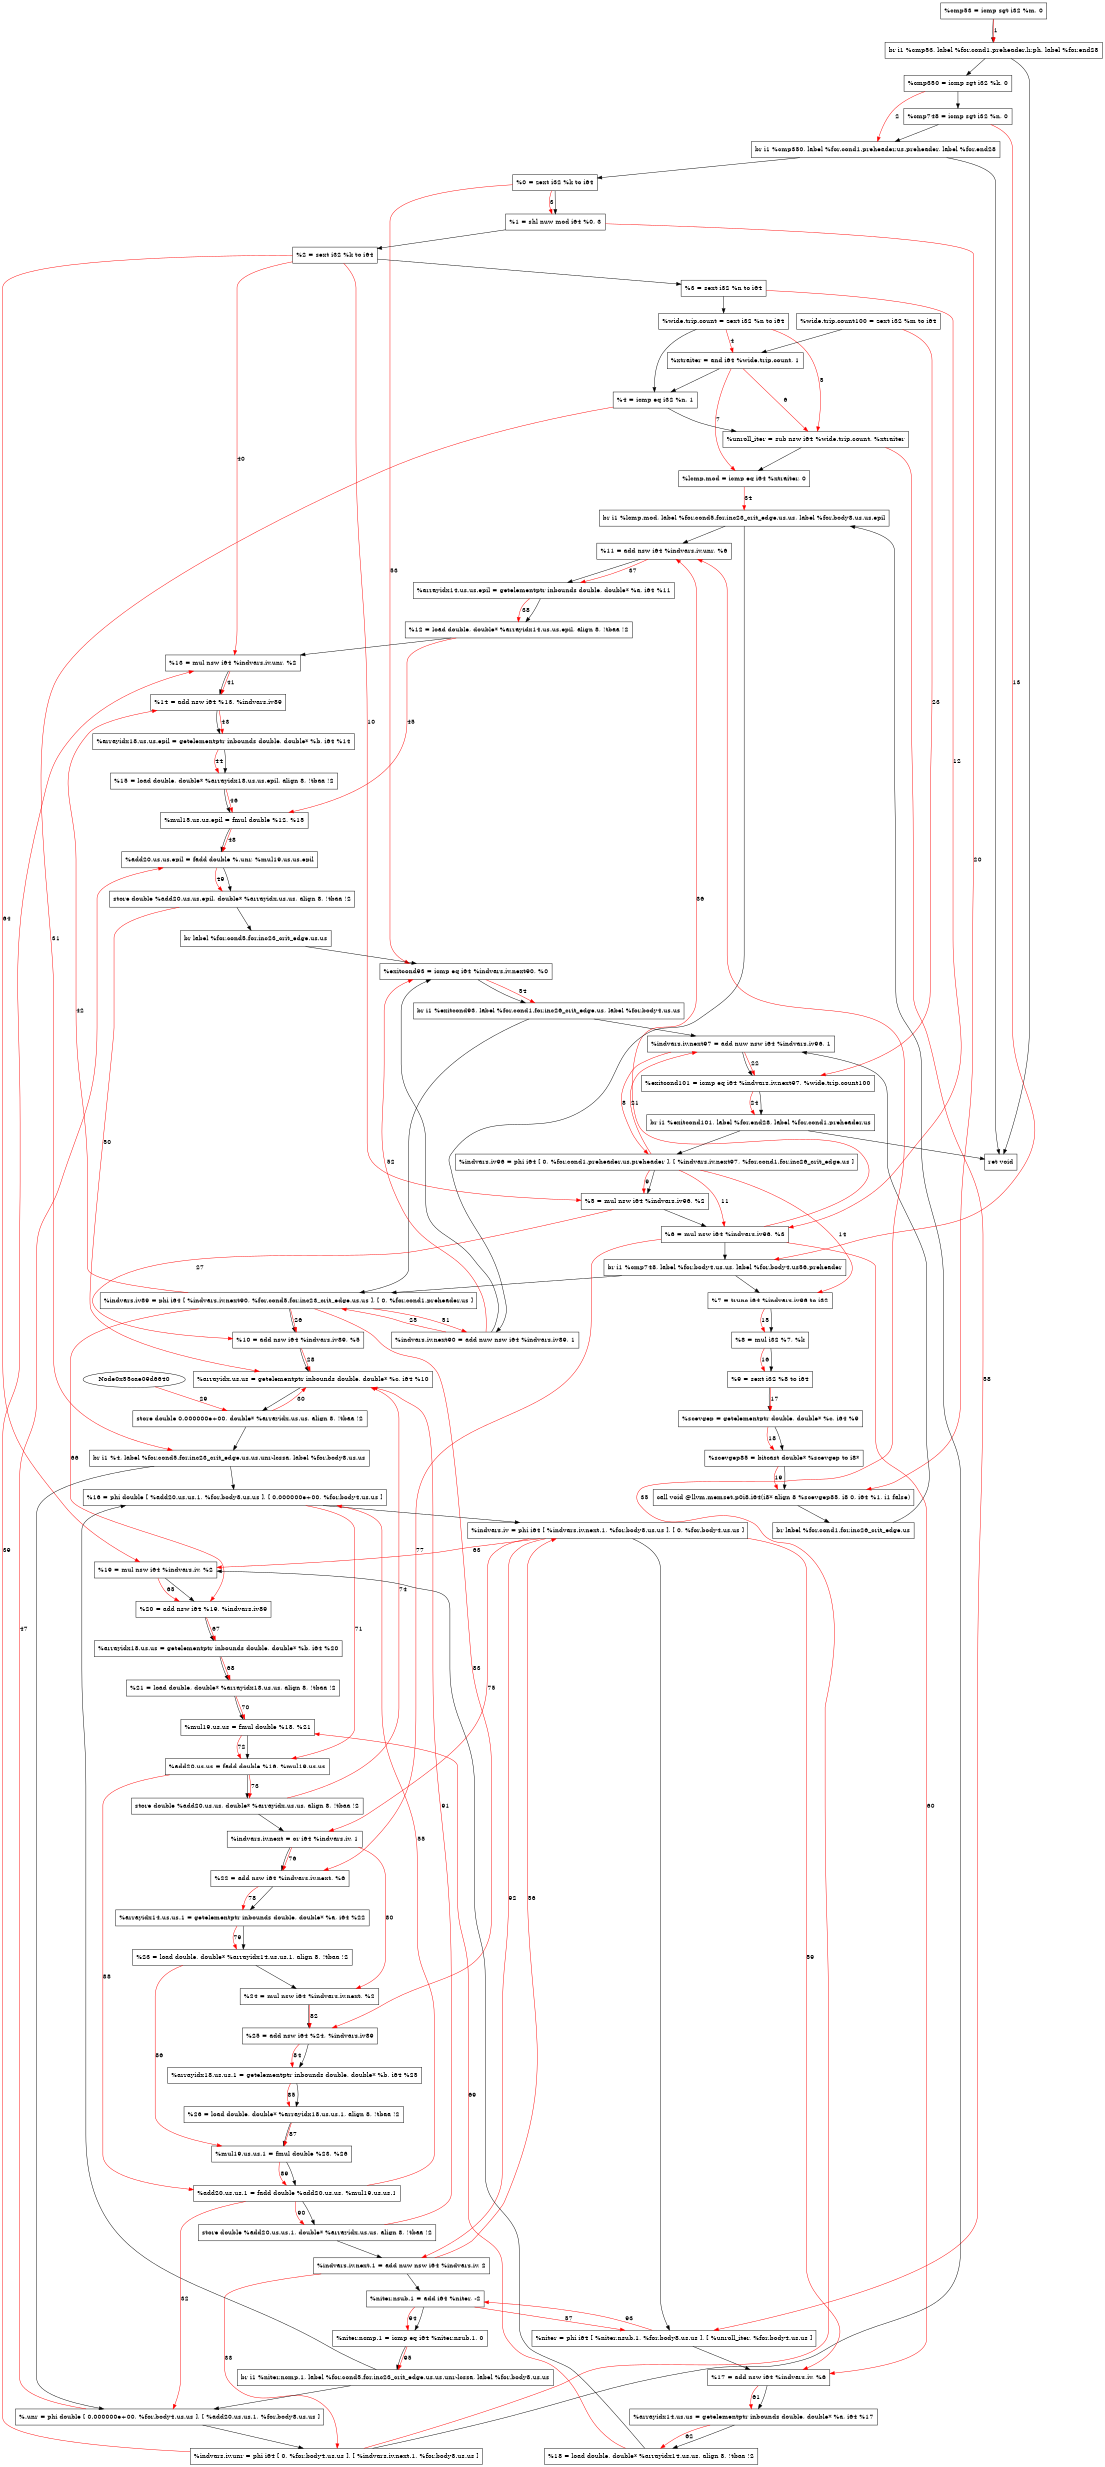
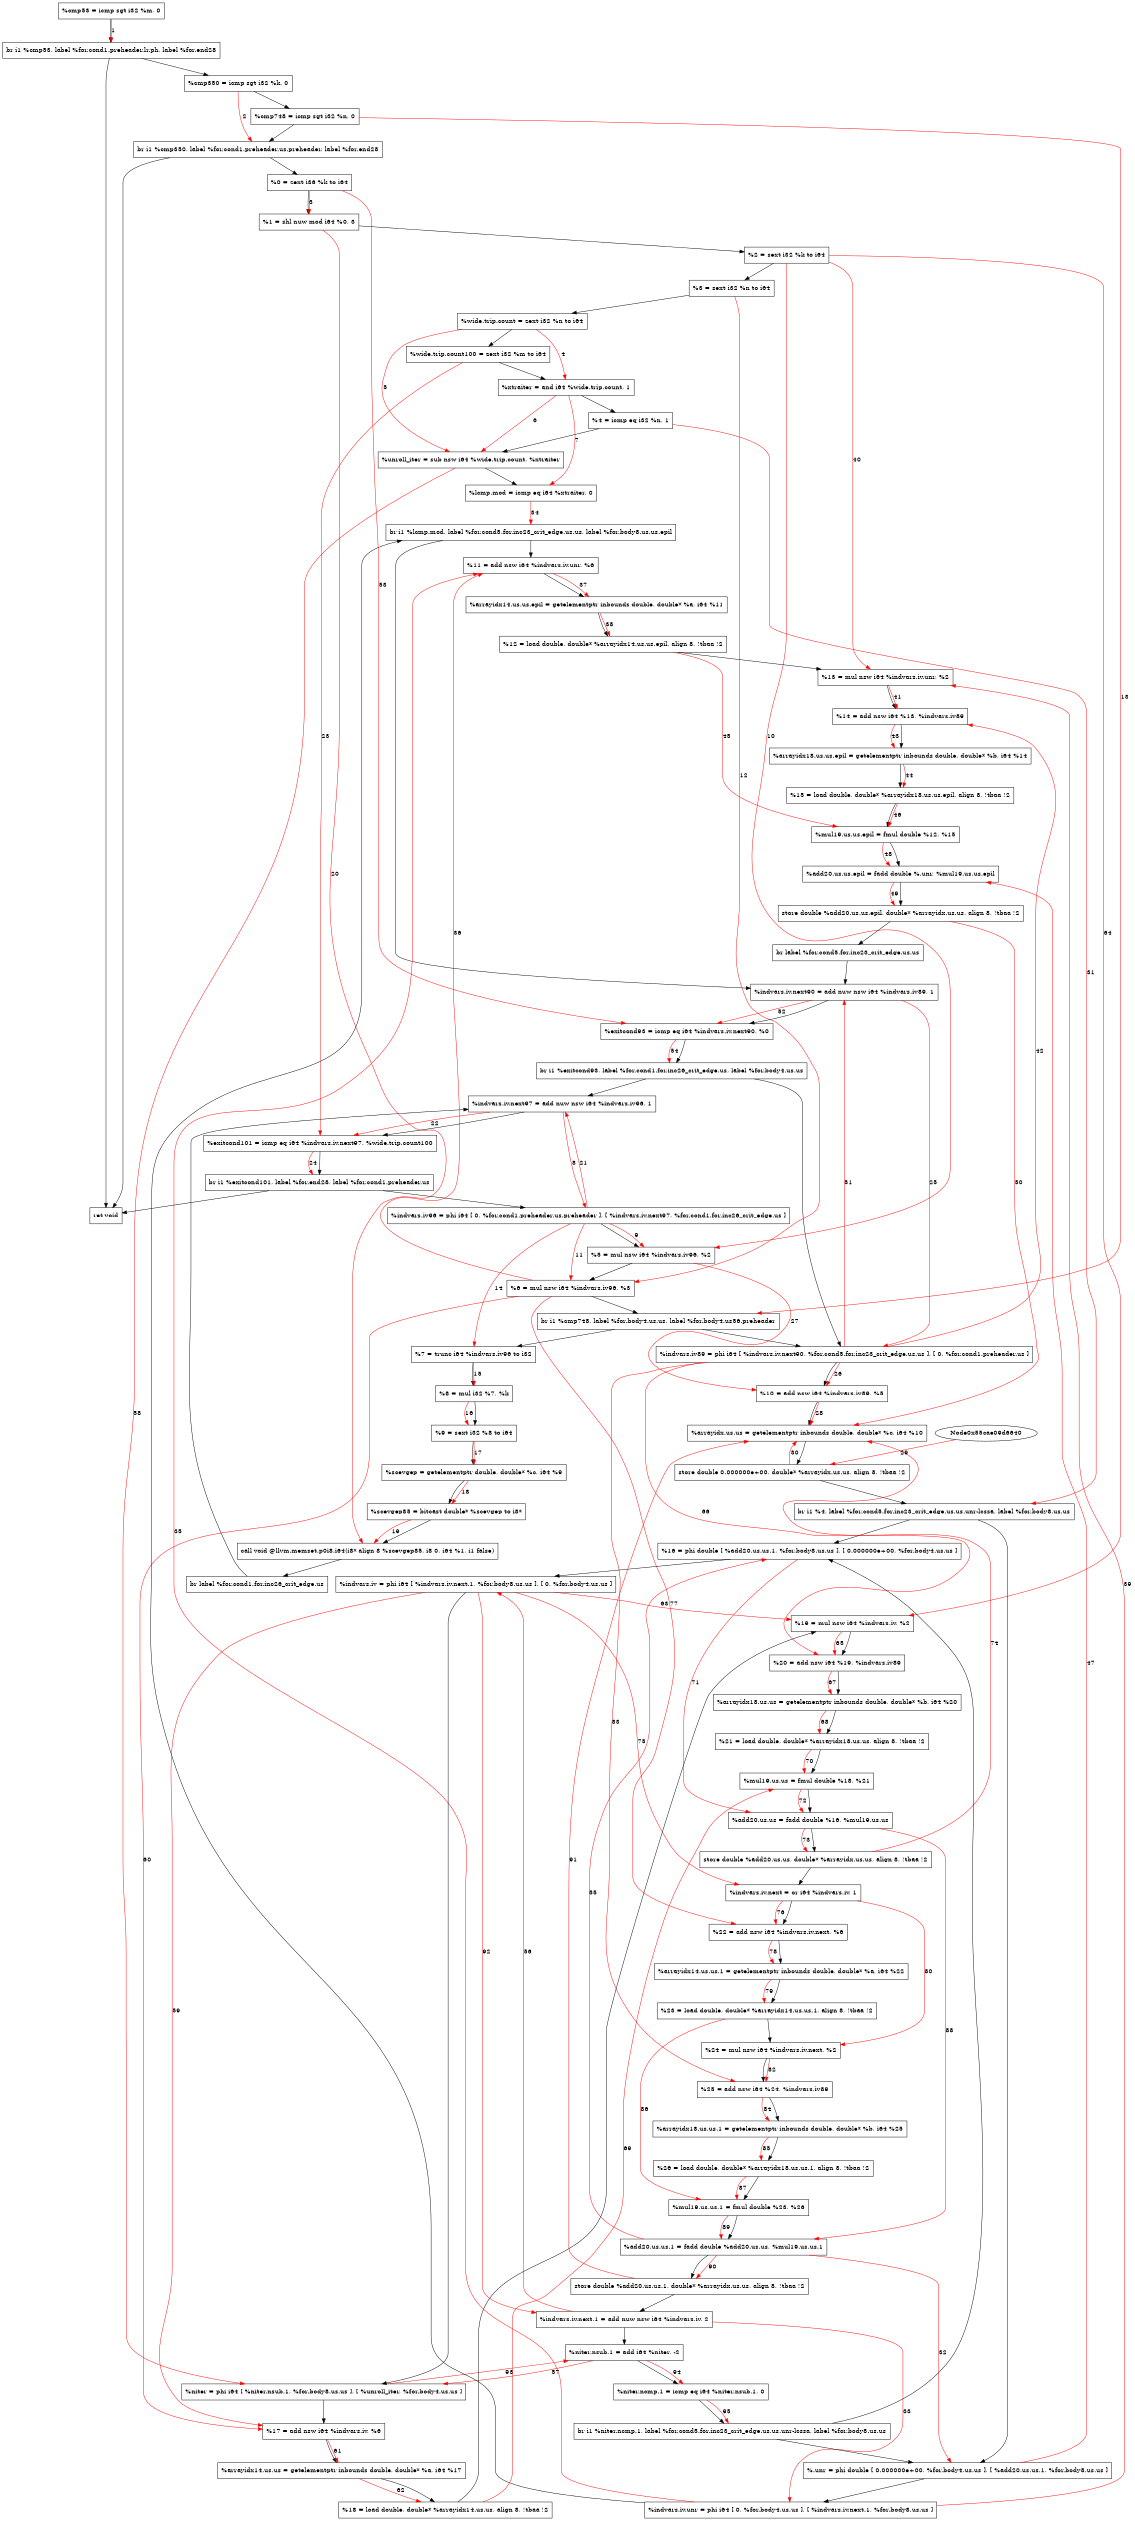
(555, 183) -> (309, 183)
(665, 351) -> (502, 336)
(234, 820) -> (886, 835)
(359, 955) -> (846, 970)
